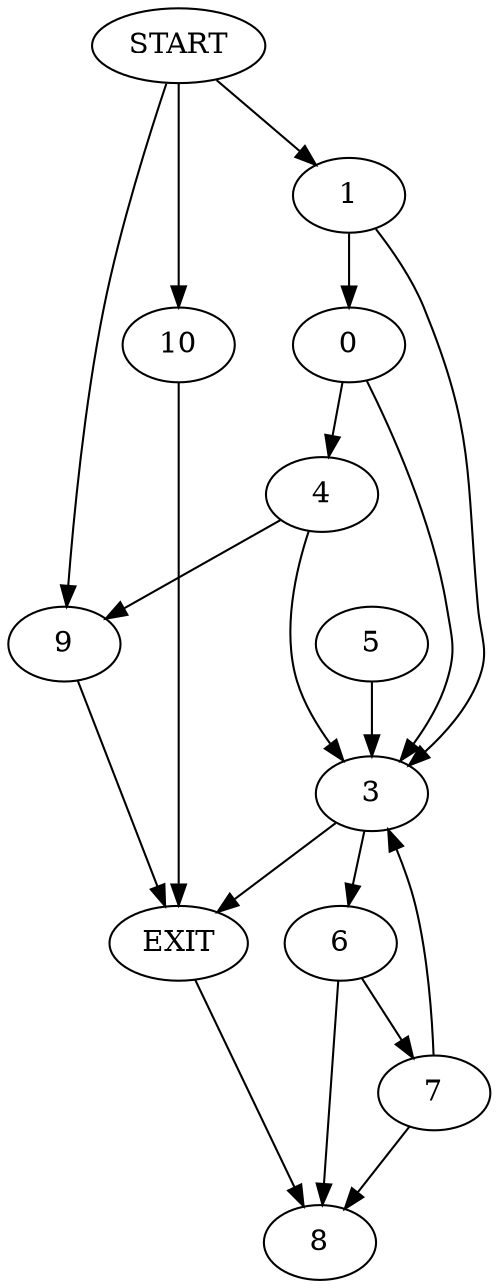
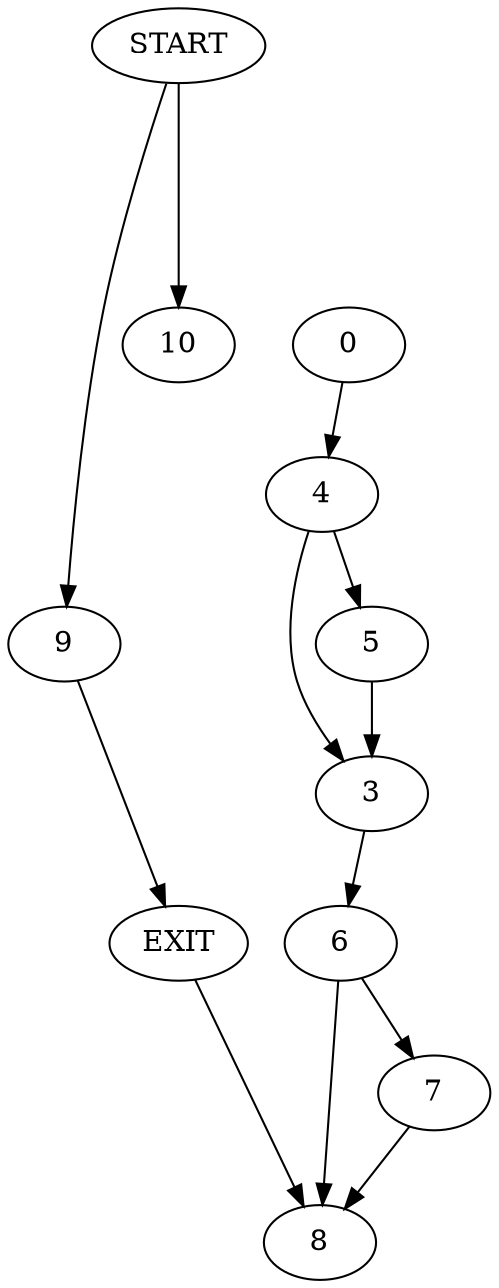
(349, 195) -> none
(437, 561) -> none
(203, 564) -> (344, 559)
(179, 633) -> none
(285, 861) -> none
(424, 950) -> none
